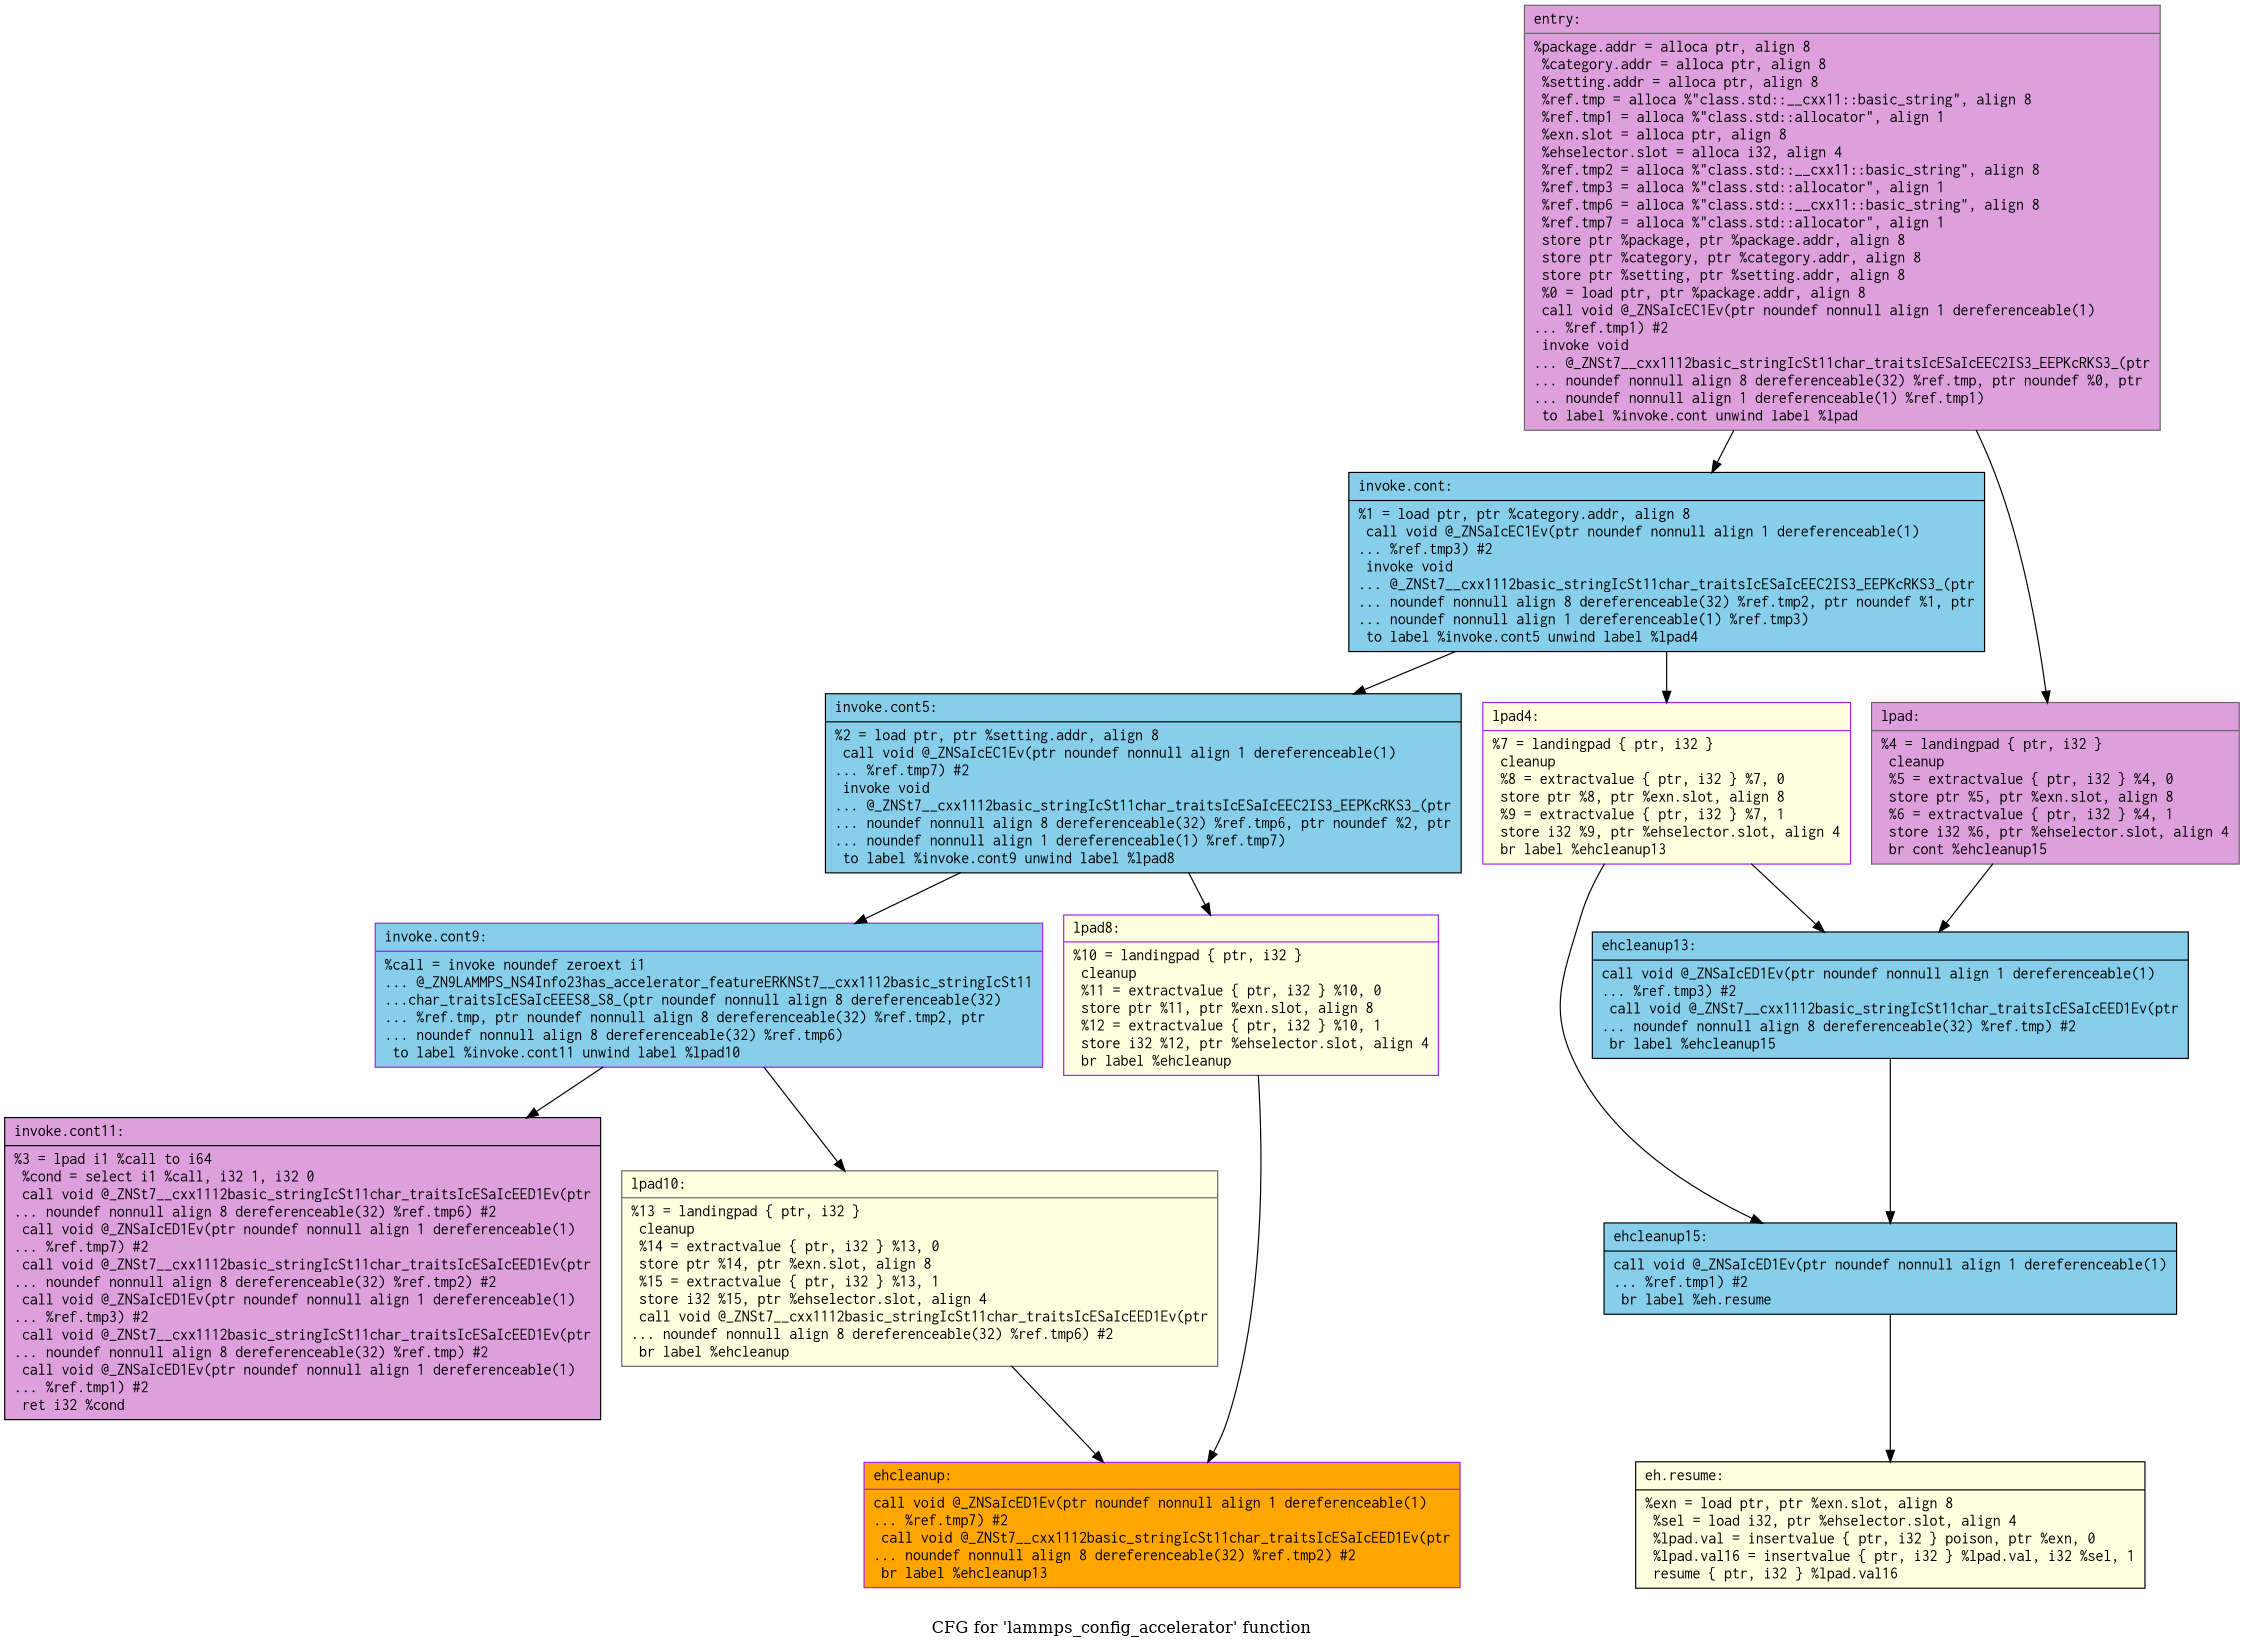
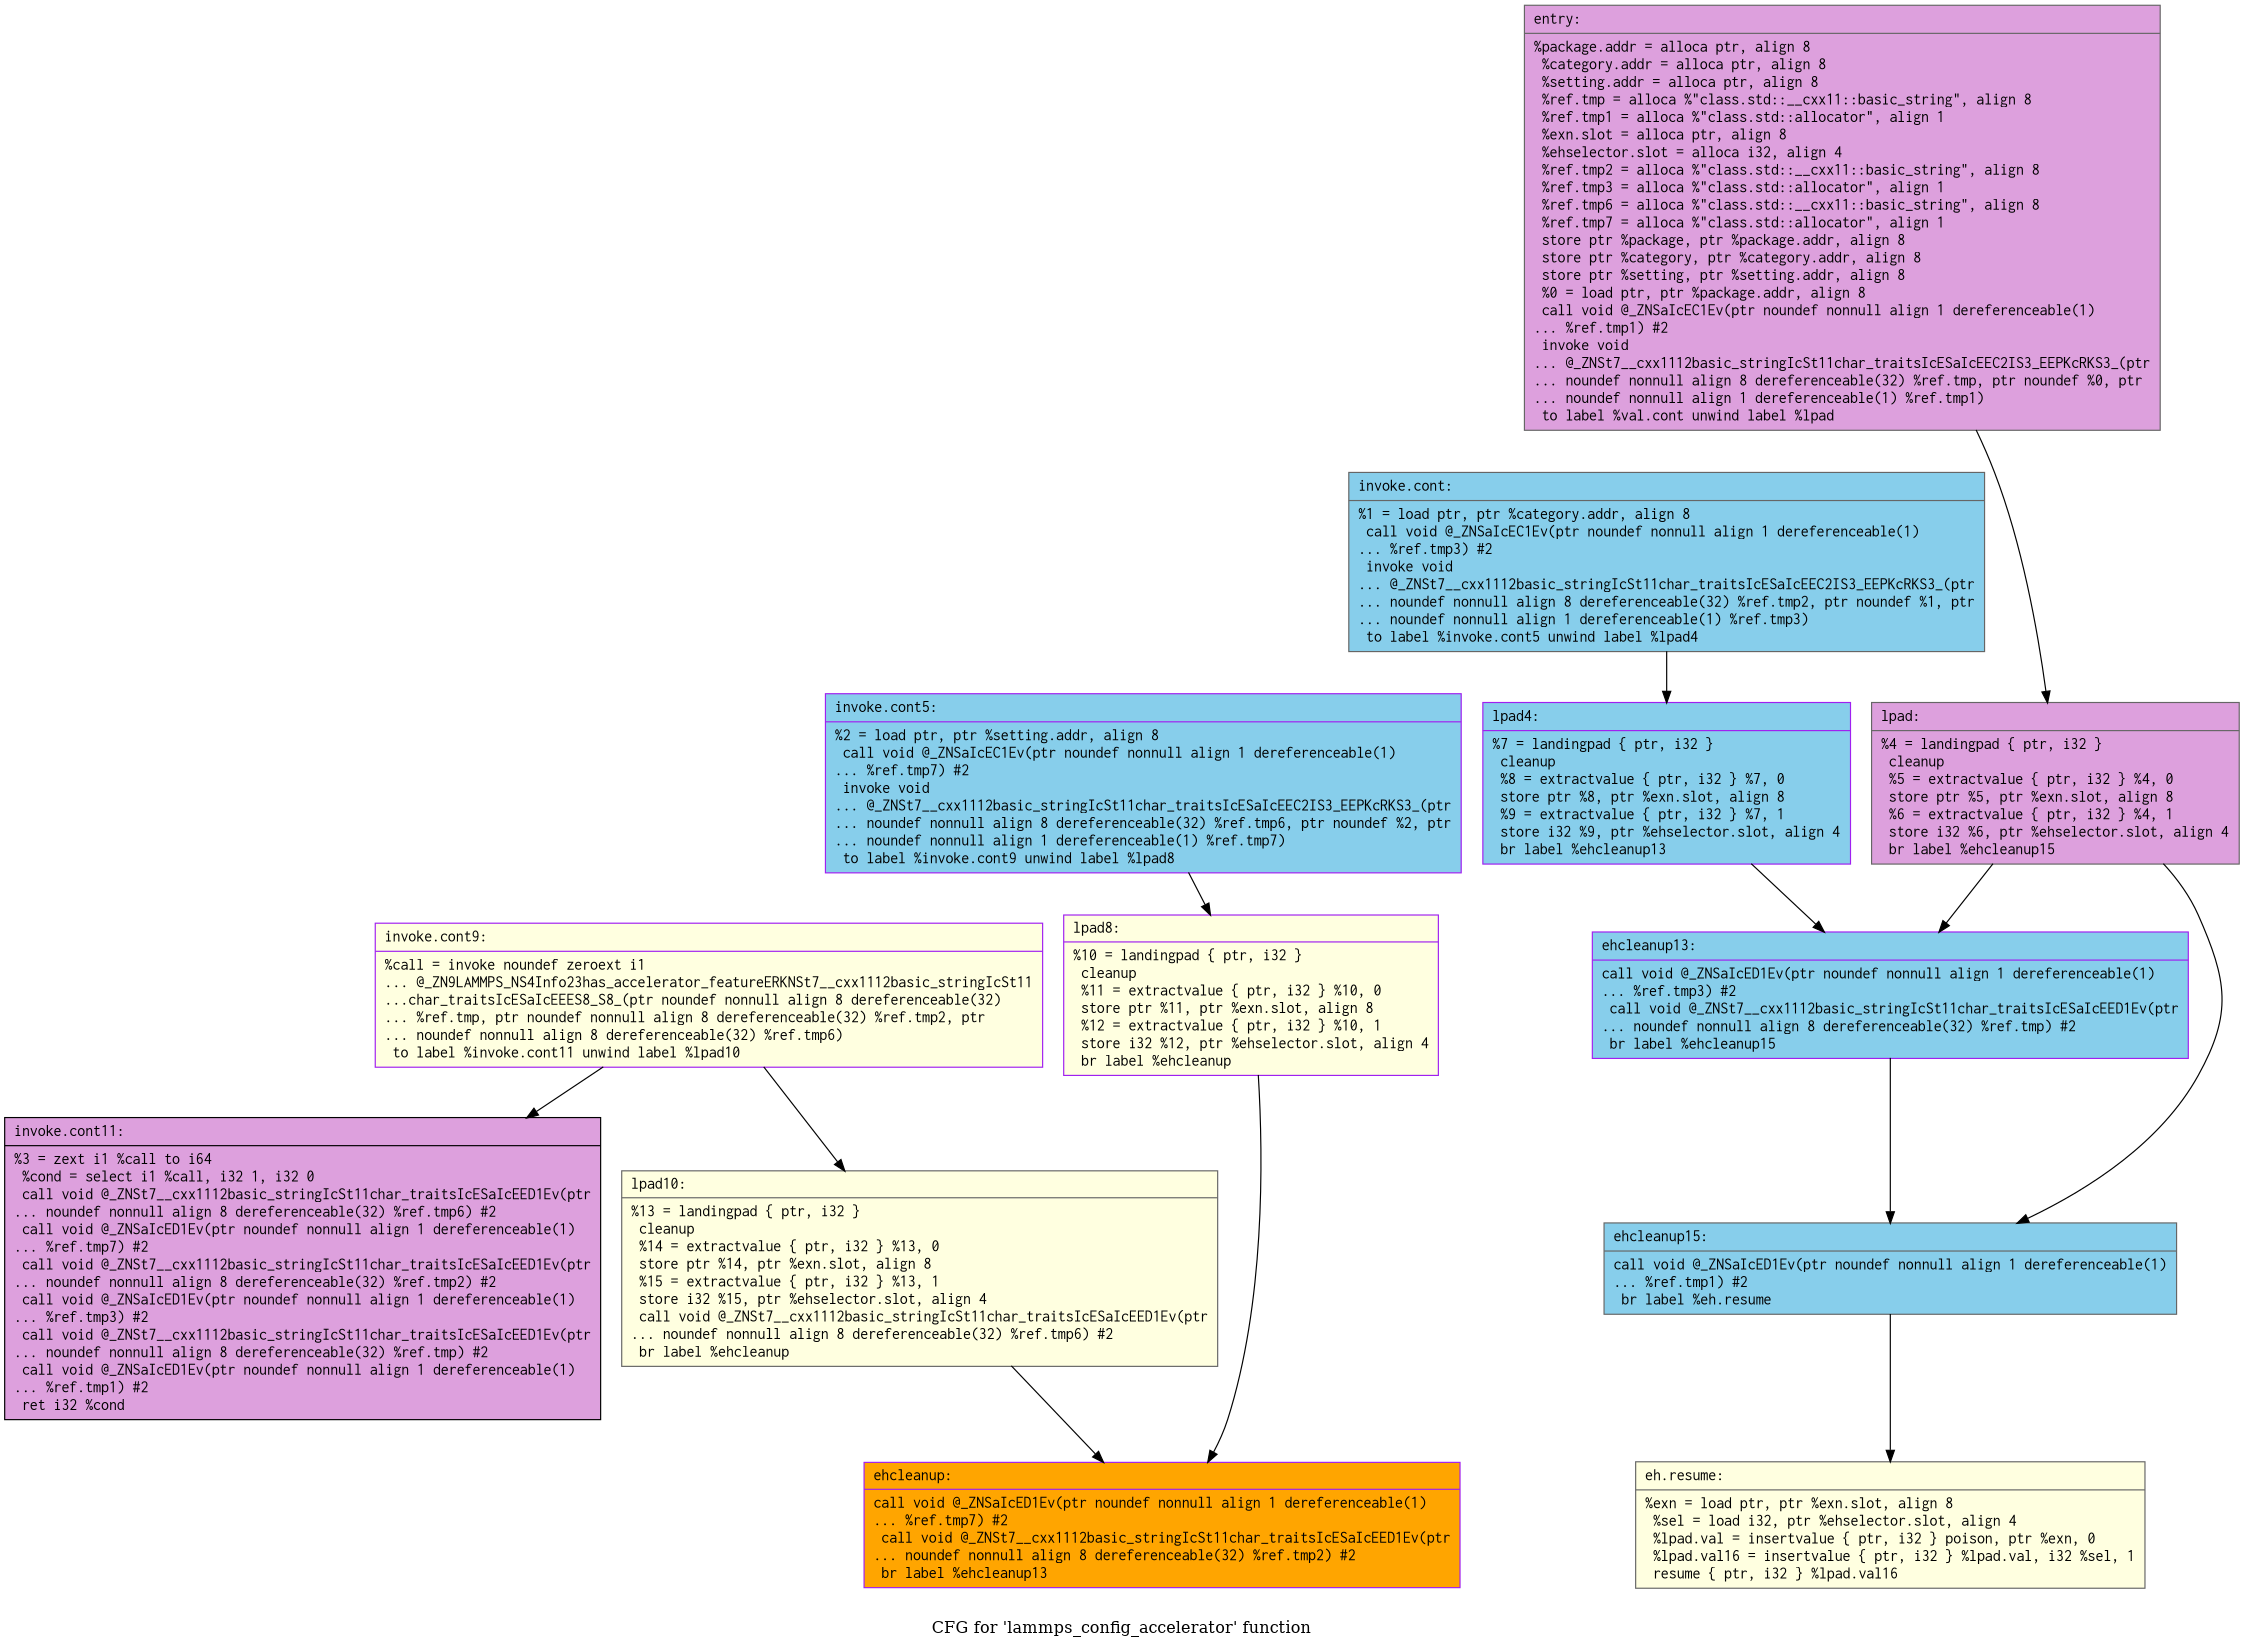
(1696, 416) -> (1684, 416)
(1726, 446) -> none
(1667, 562) -> (1667, 562)
(1410, 670) -> none
(1143, 783) -> (1143, 783)
(1667, 783) -> (1667, 783)
(1964, 849) -> (1968, 849)
(913, 895) -> none
(709, 995) -> (709, 995)
(1890, 995) -> (1890, 995)
(1582, 1077) -> (2199, 1073)
(113, 1159) -> (113, 1159)
(1890, 1269) -> (1890, 1269)
(1890, 1525) -> (1890, 1525)
